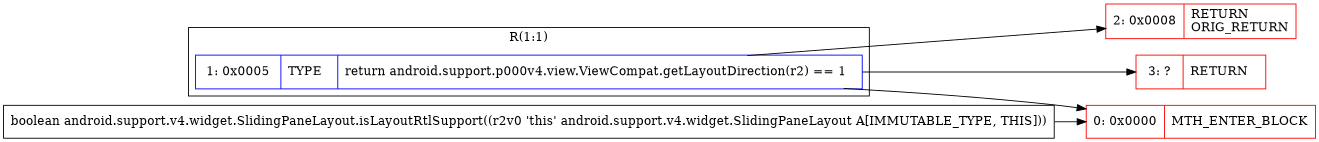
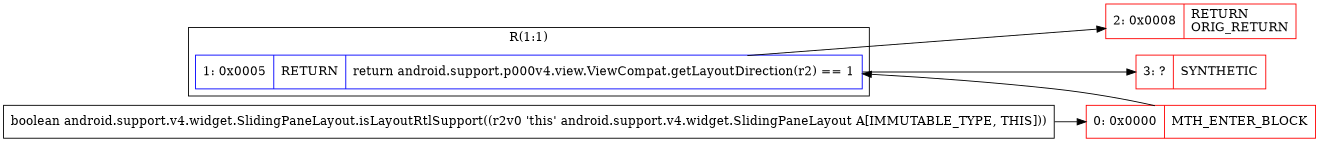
(305, 72) -> (310, 72)
(1219, 72) -> (1220, 72)
(960, 96) -> (1014, 85)
